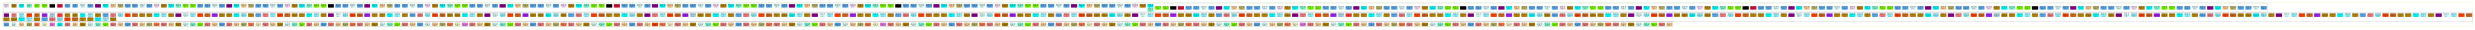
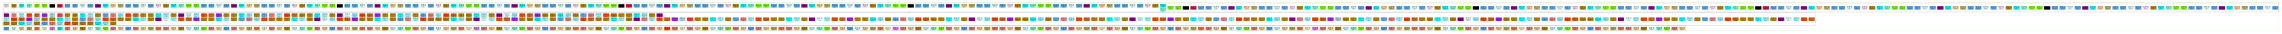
(655, 15) -> none
